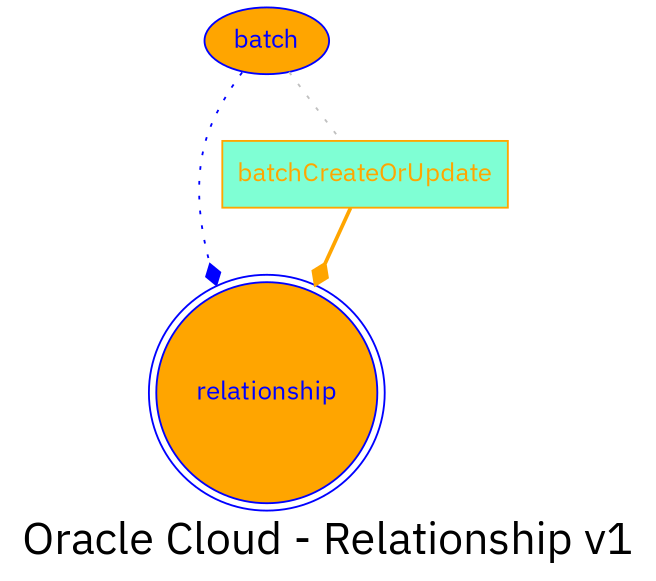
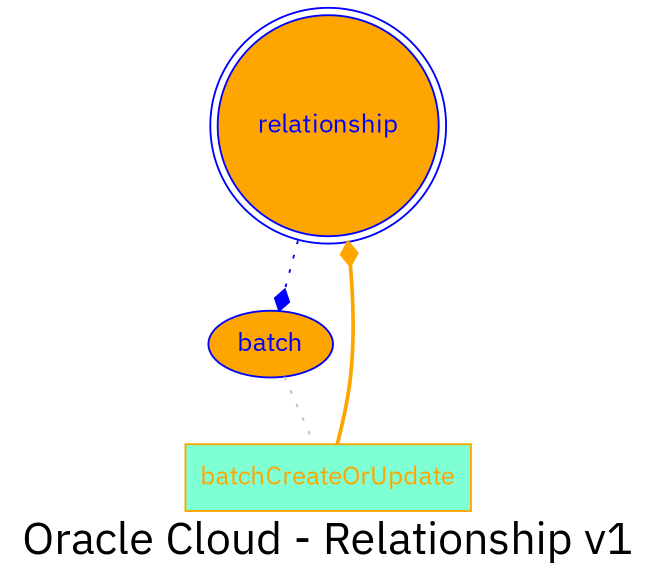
(201, 164) -> (291, 265)
